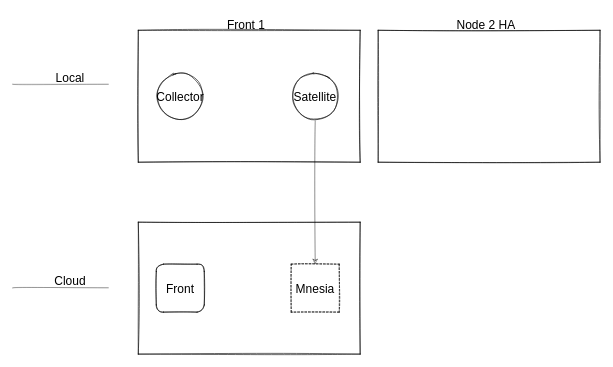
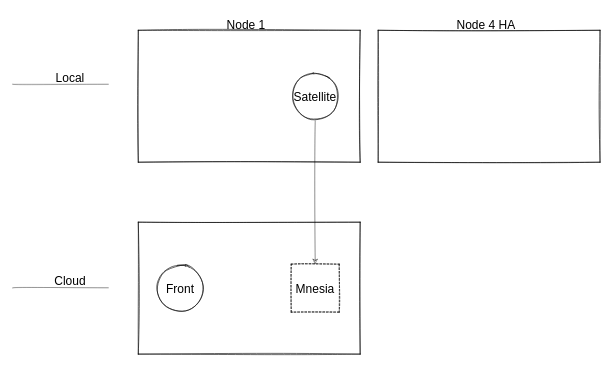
(246, 21) -> (246, 21)
(486, 21) -> (486, 21)
(180, 96) -> none
(180, 288) -> (180, 288)
